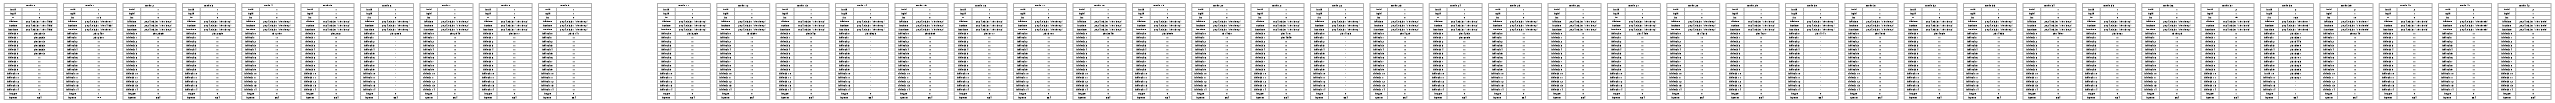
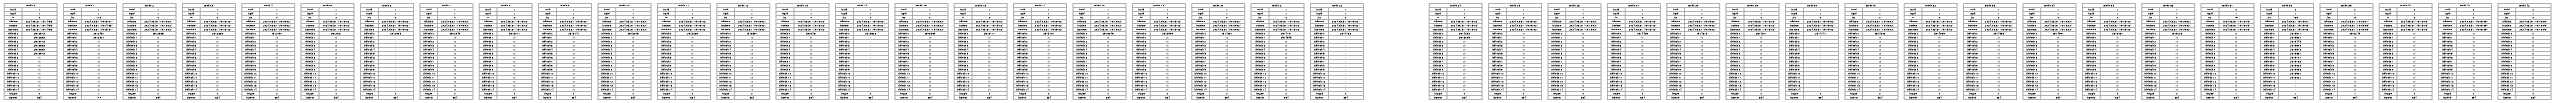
(132, 45) -> (132, 45)
none -> (624, 52)
(1396, 52) -> none
(785, 61) -> (785, 61)
(2269, 73) -> (2269, 73)
